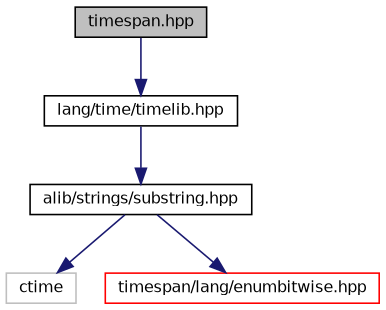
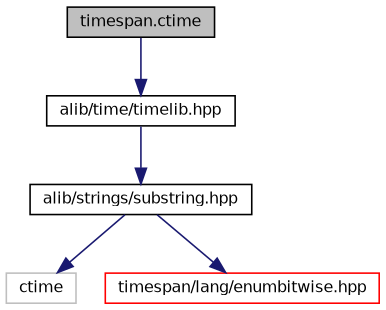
(141, 22) -> (141, 22)
(141, 111) -> (141, 111)
